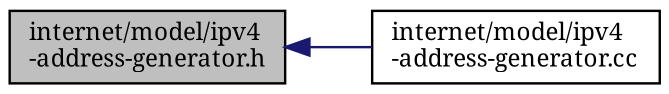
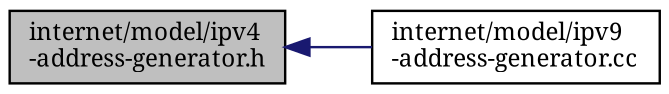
(516, 47) -> (516, 47)
